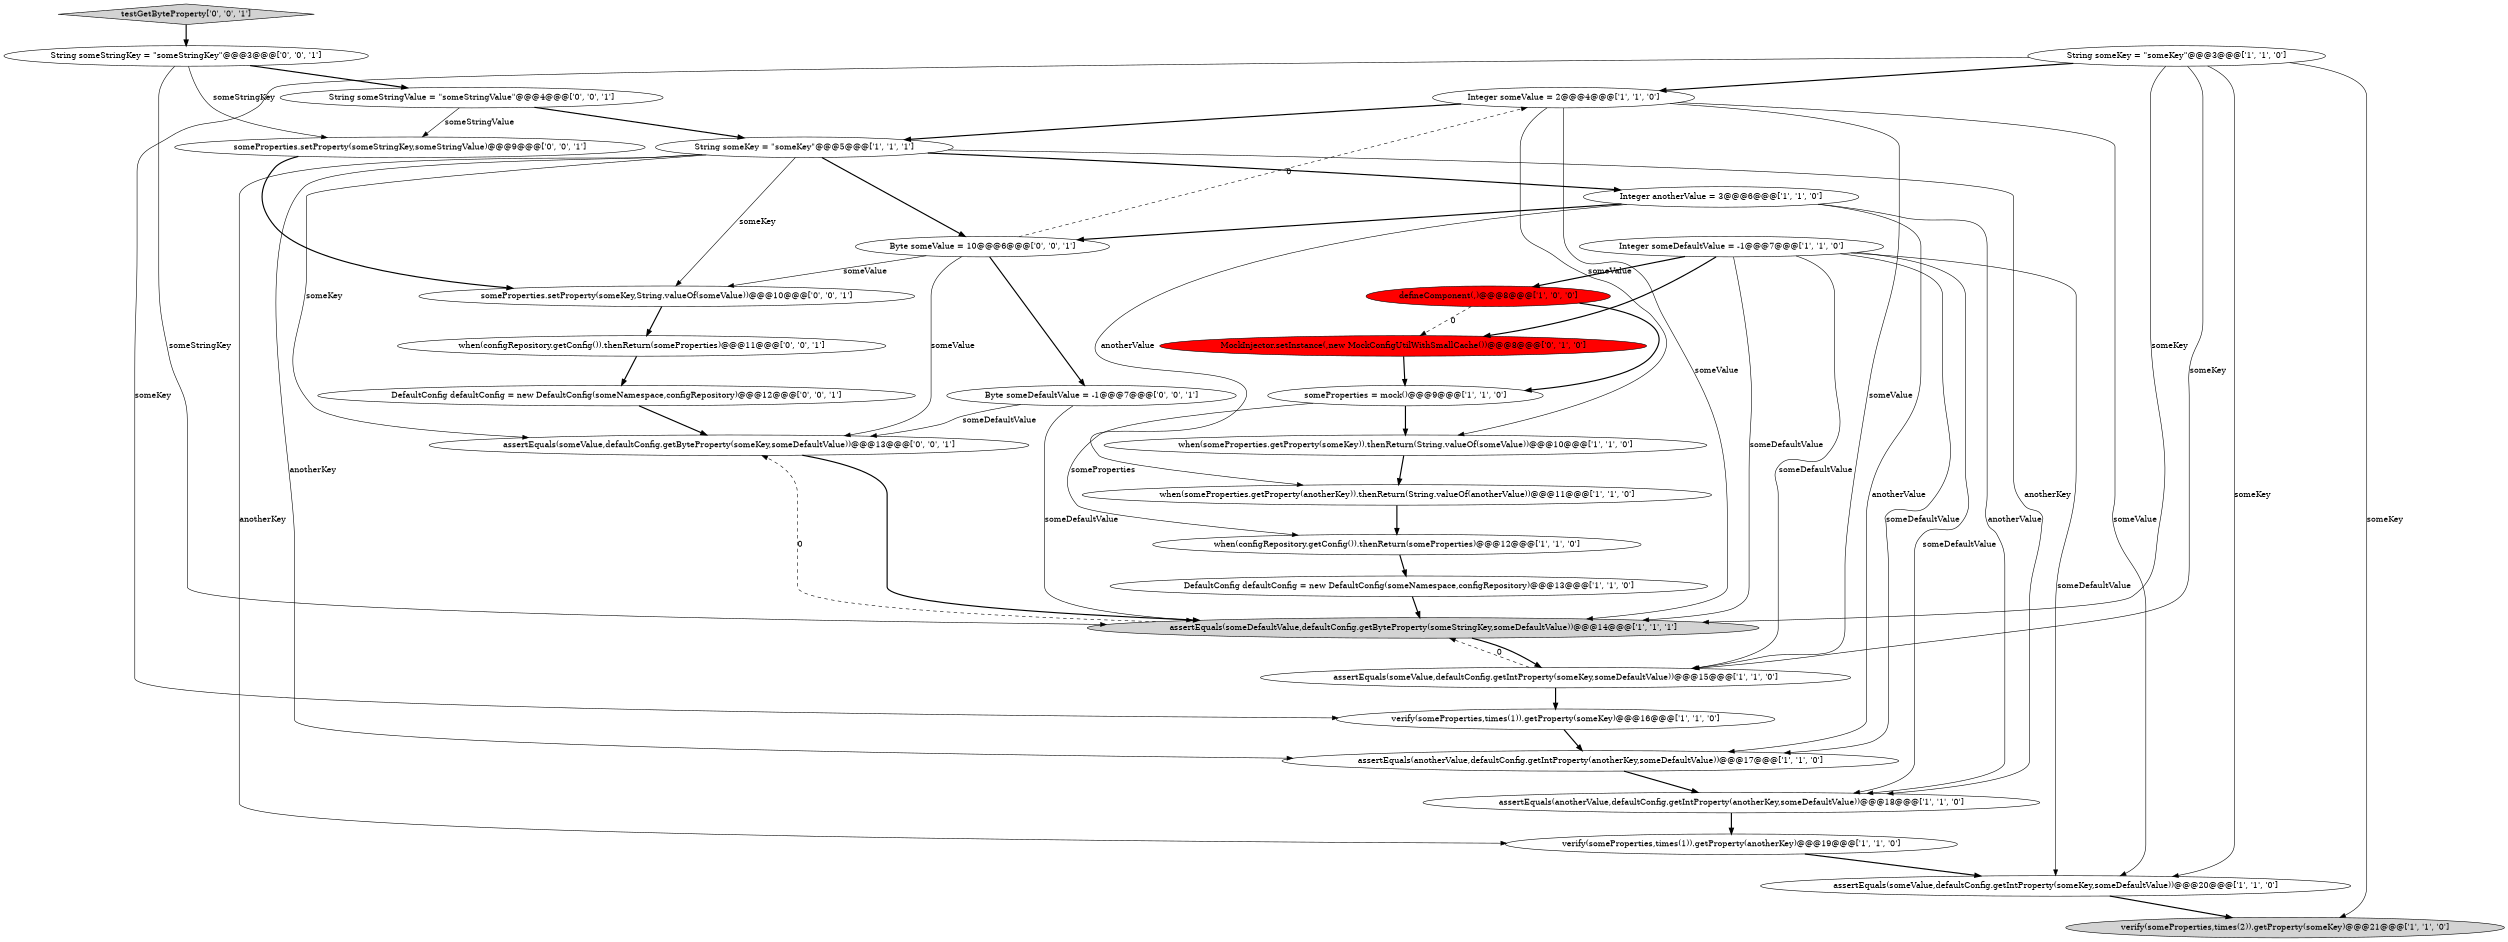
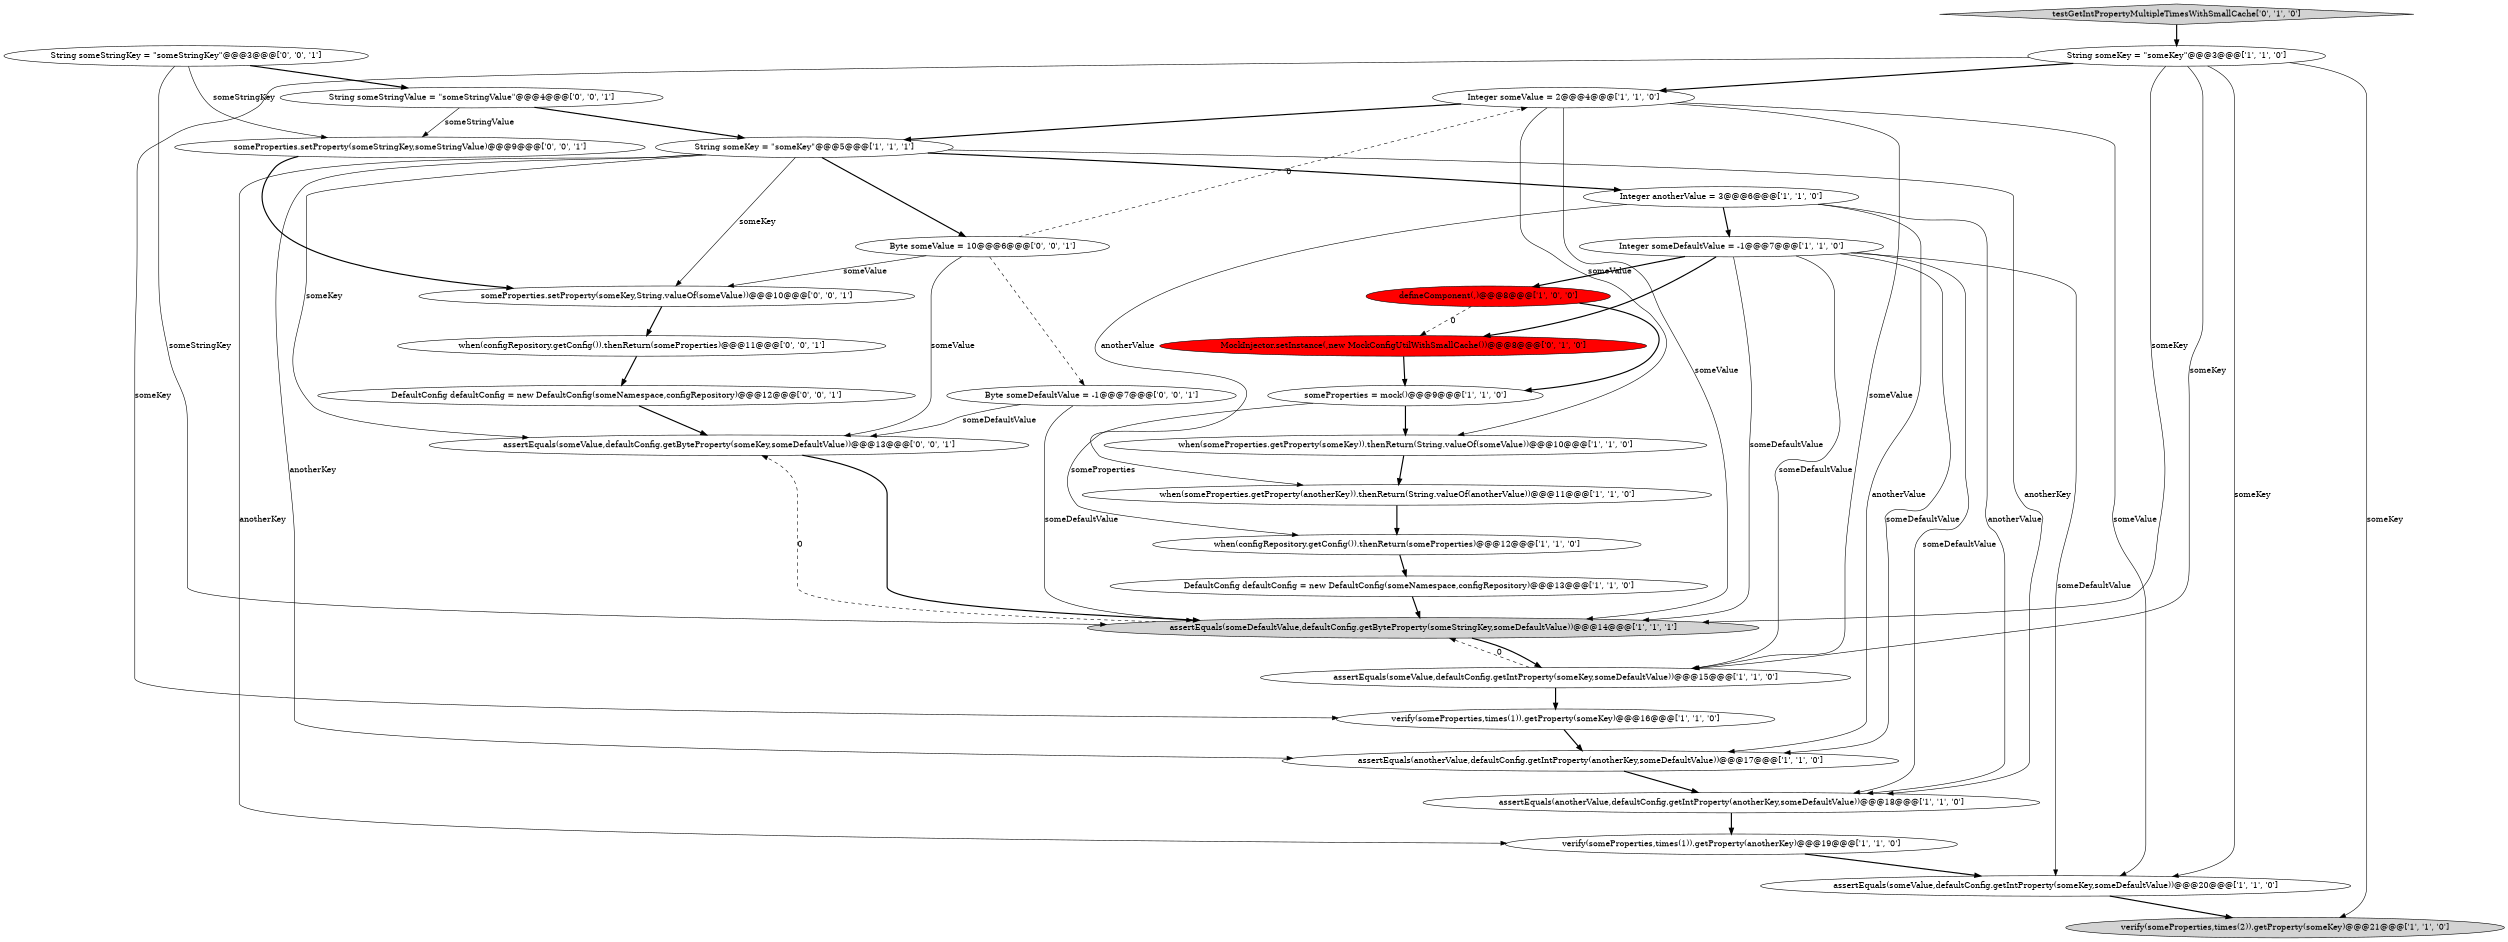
(186, 14) -> none
none -> (2177, 14)
(1352, 222) -> (1726, 219)
(1035, 319) -> (1035, 319)
